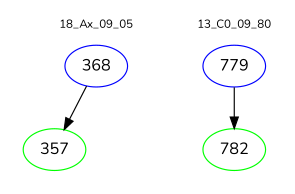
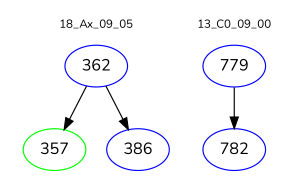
(234, 25) -> (234, 25)
(96, 66) -> (96, 66)
none -> (138, 150)
(234, 150) -> (234, 150)
